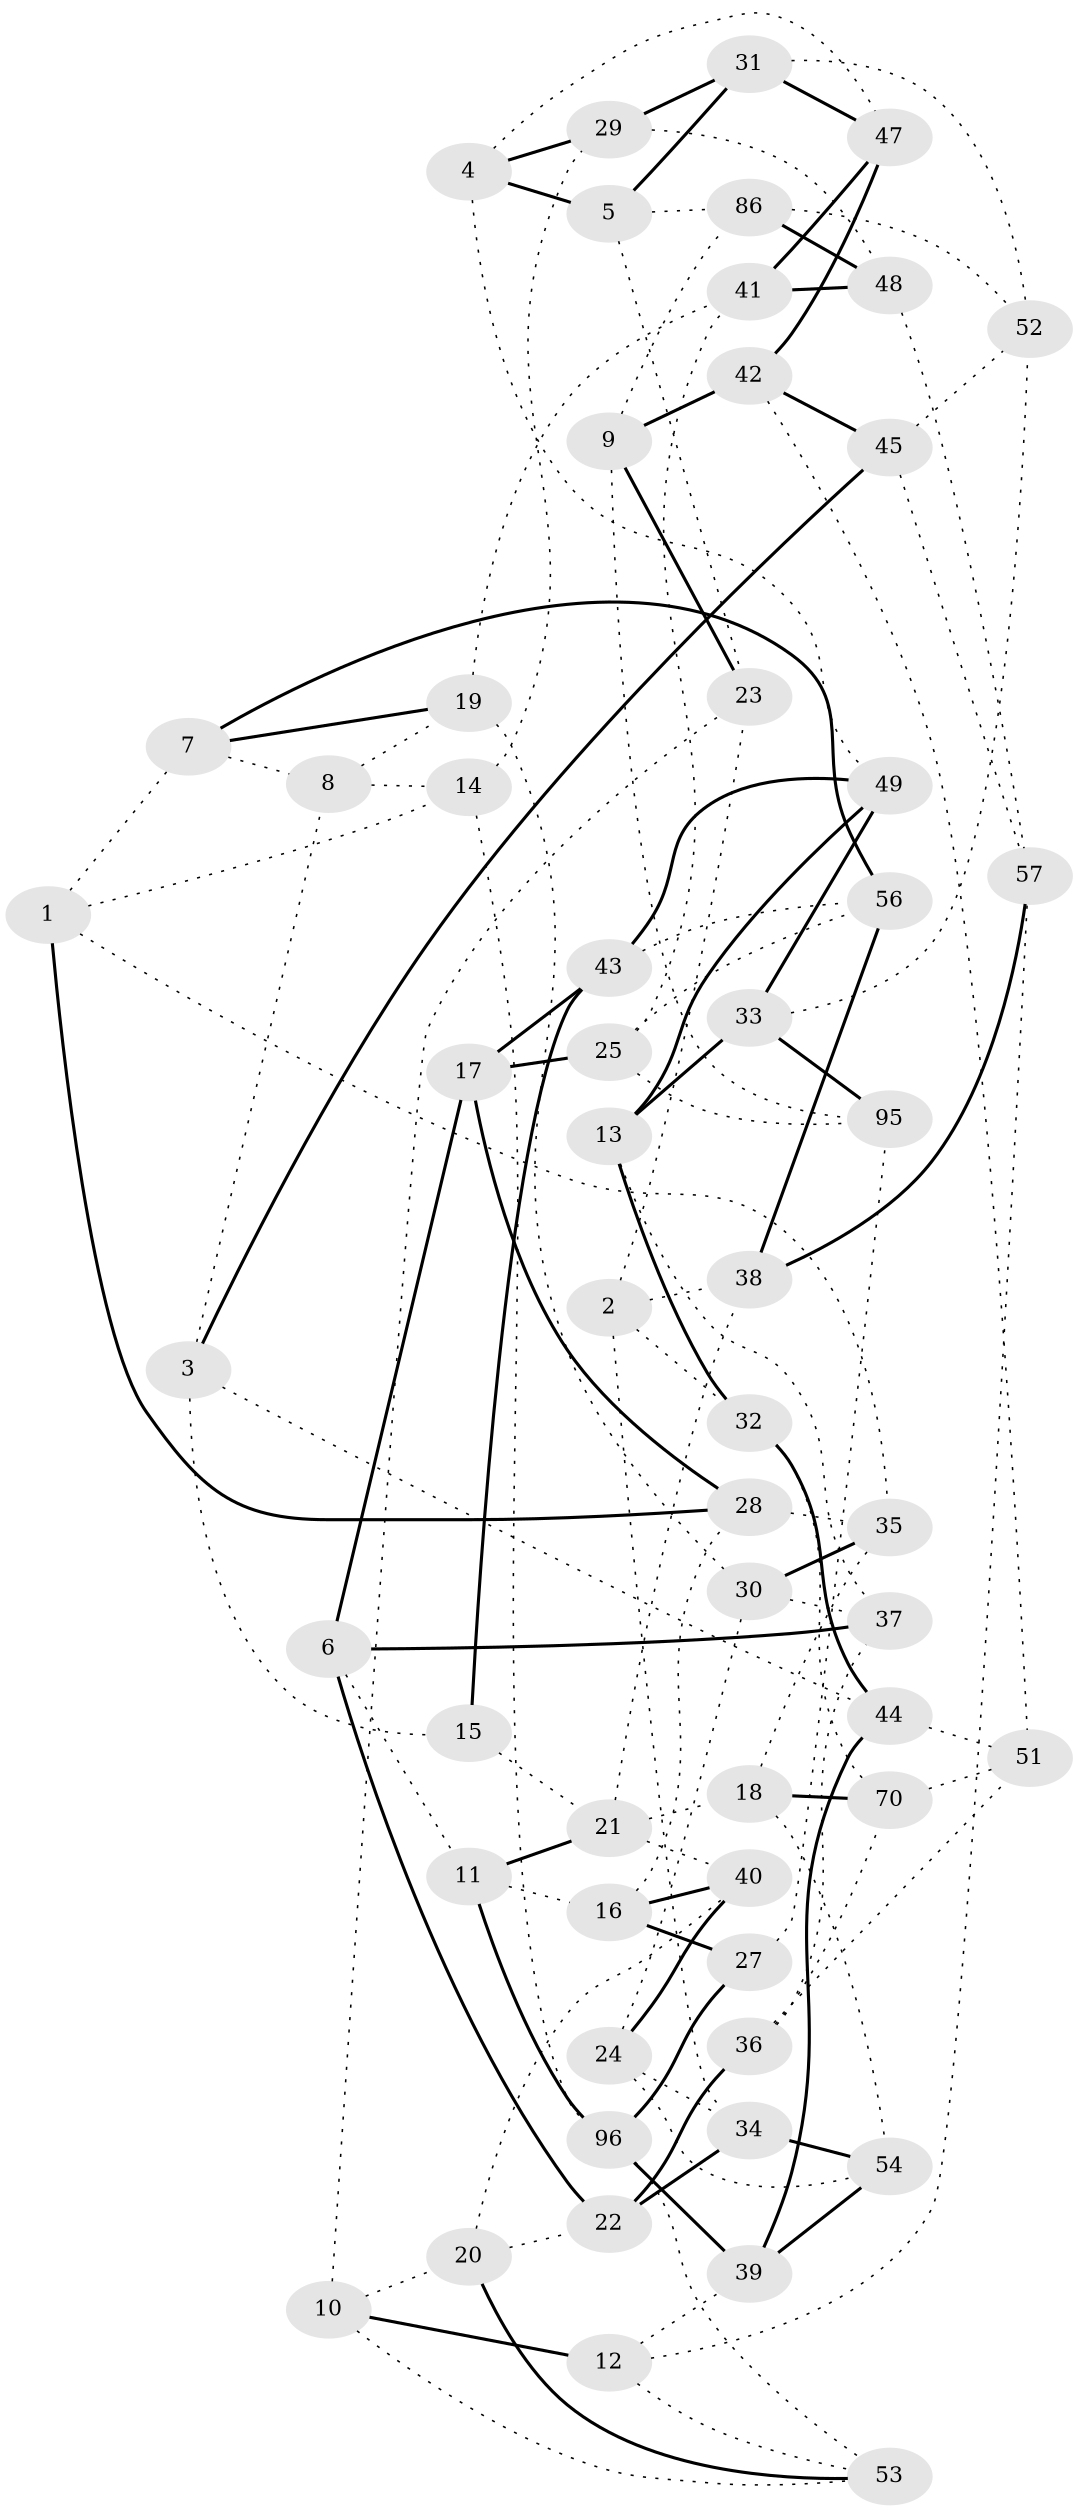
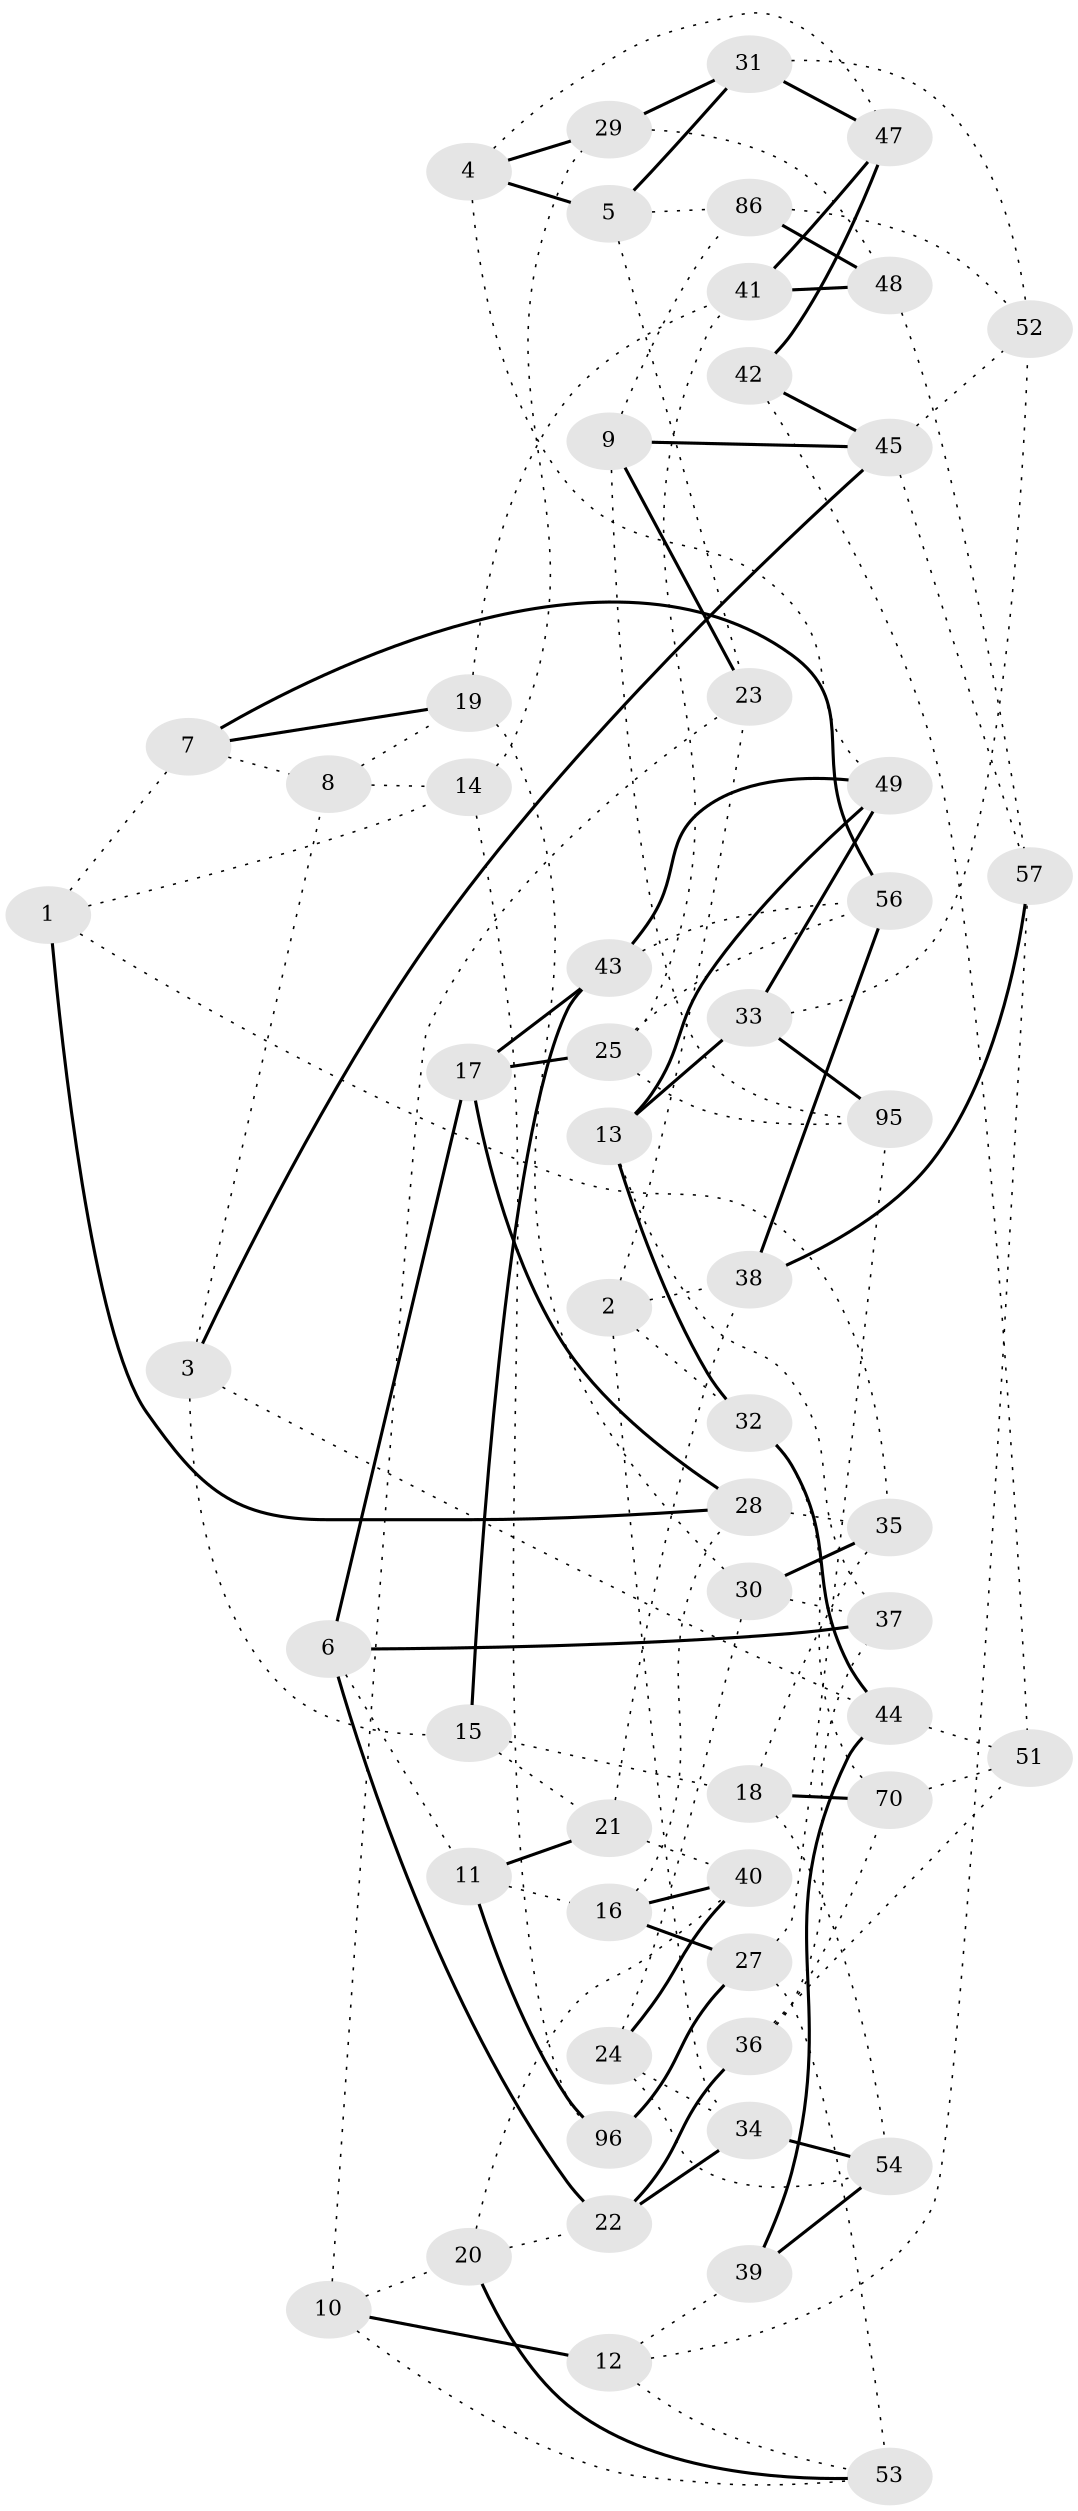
(695, 401) -> (750, 444)
(679, 1811) -> (609, 1764)
(679, 2207) -> none
(718, 2330) -> (847, 2211)
